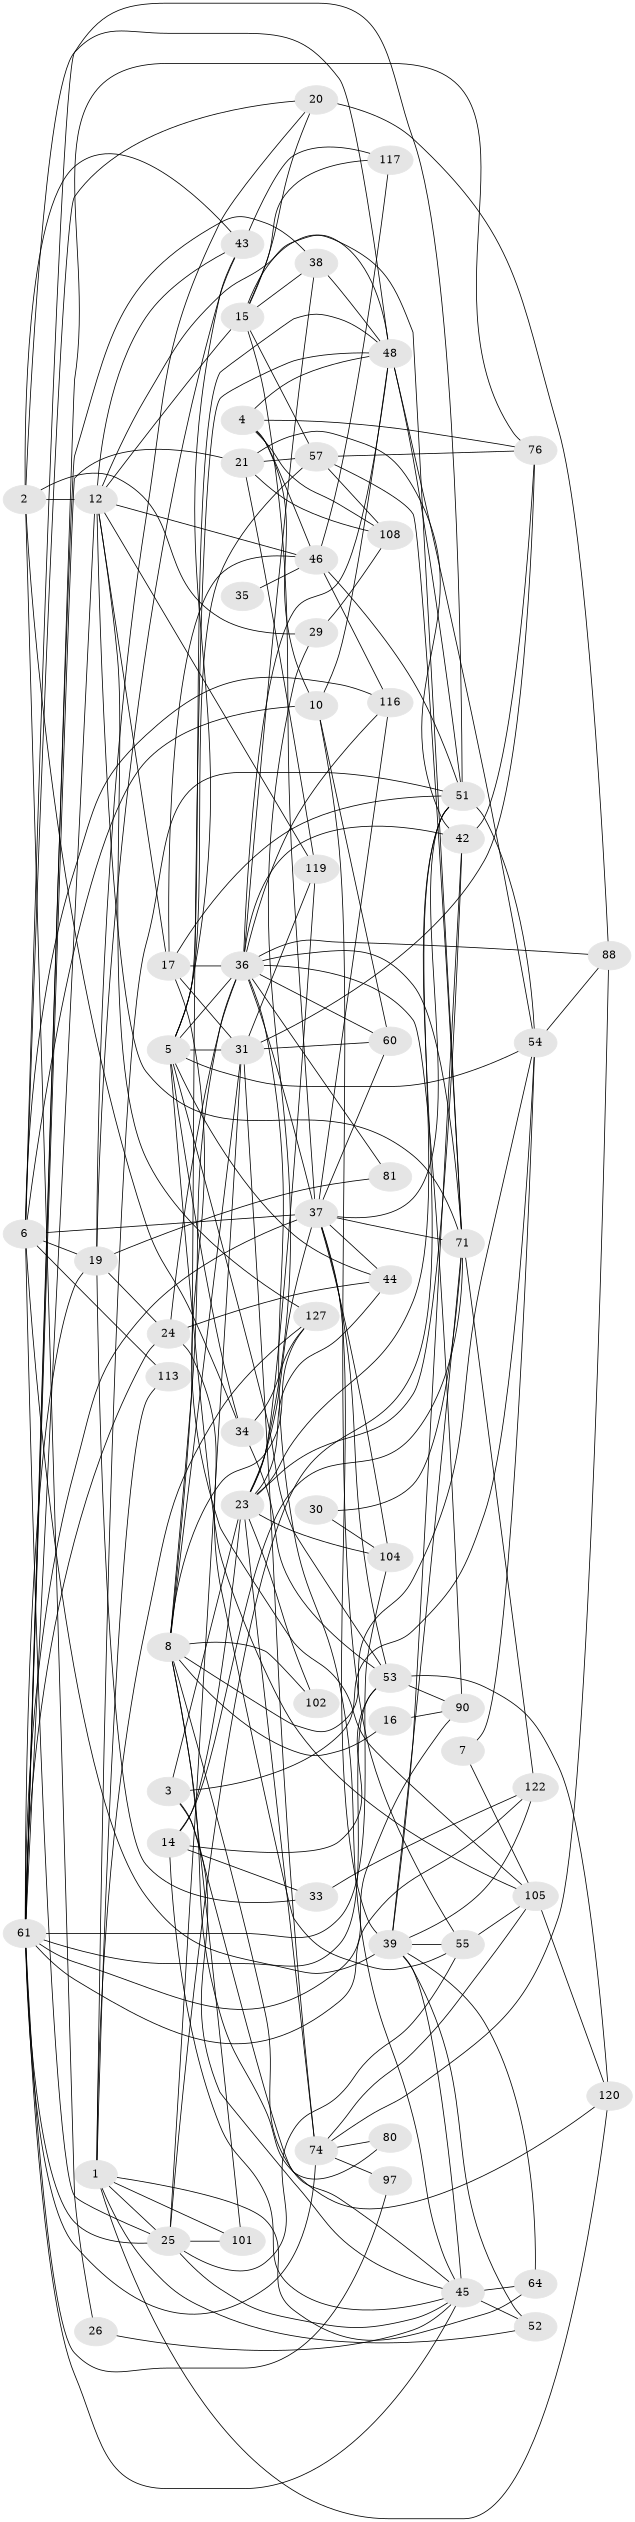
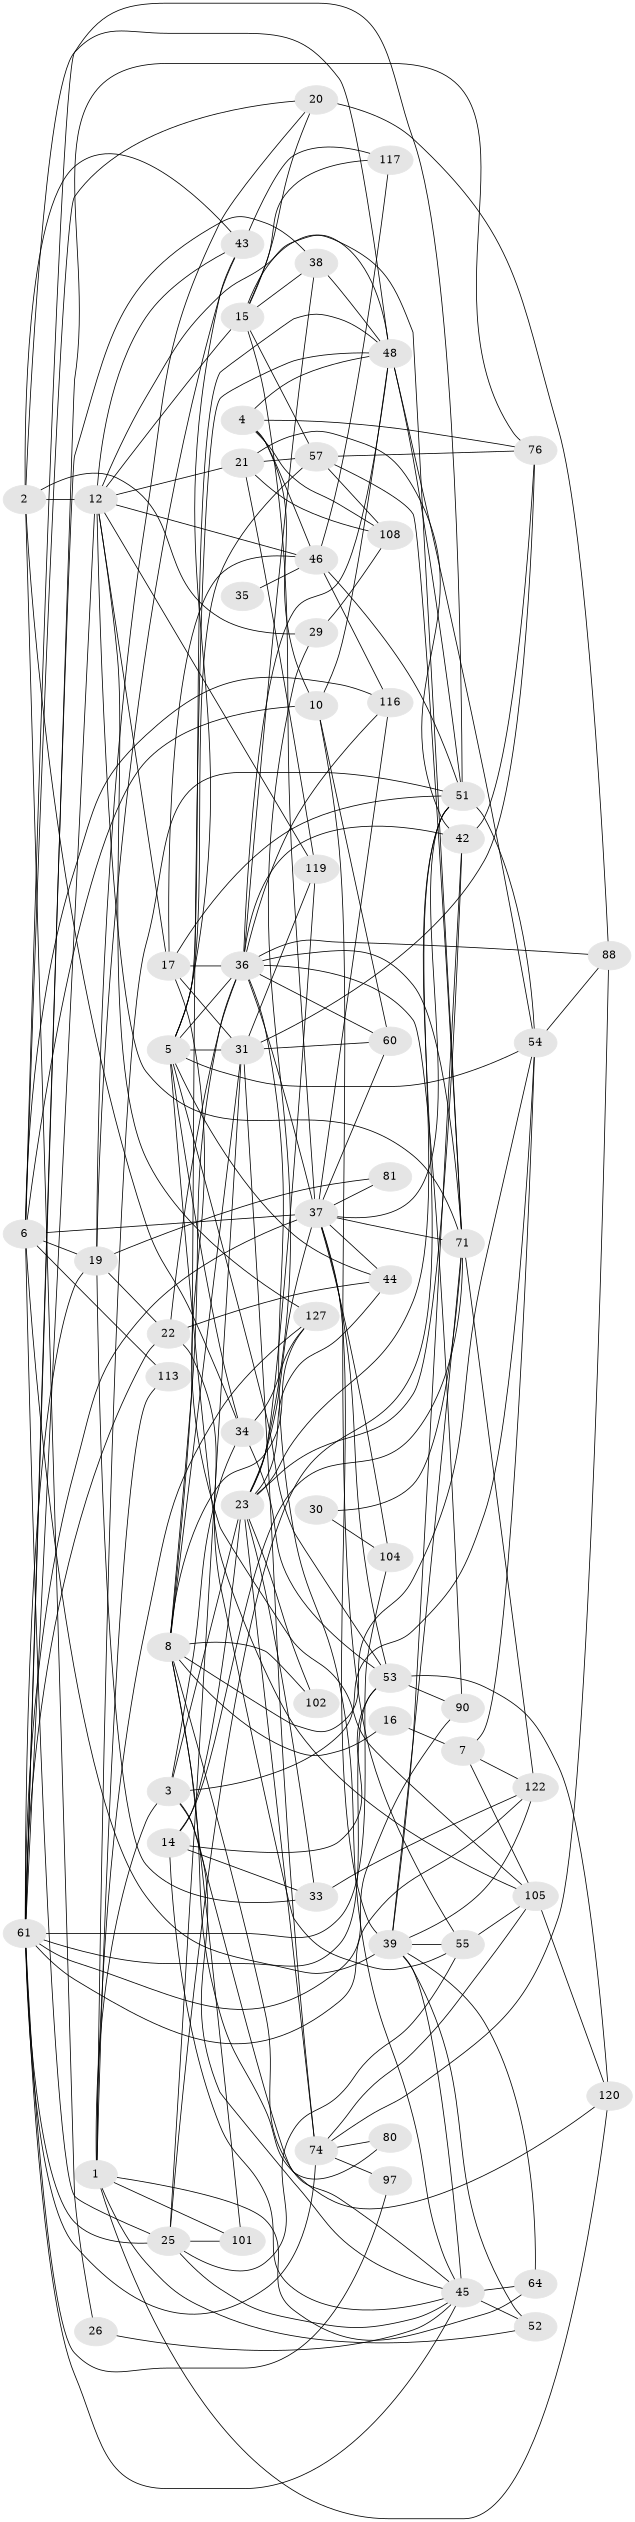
(316, 1071) -> (353, 1195)
(52, 1121) -> (169, 481)
(169, 1334) -> (169, 1334)
(312, 1538) -> (286, 1700)
none -> (199, 1610)
(427, 1715) -> (427, 1736)
none -> (499, 1769)
(132, 2208) -> (111, 1951)
